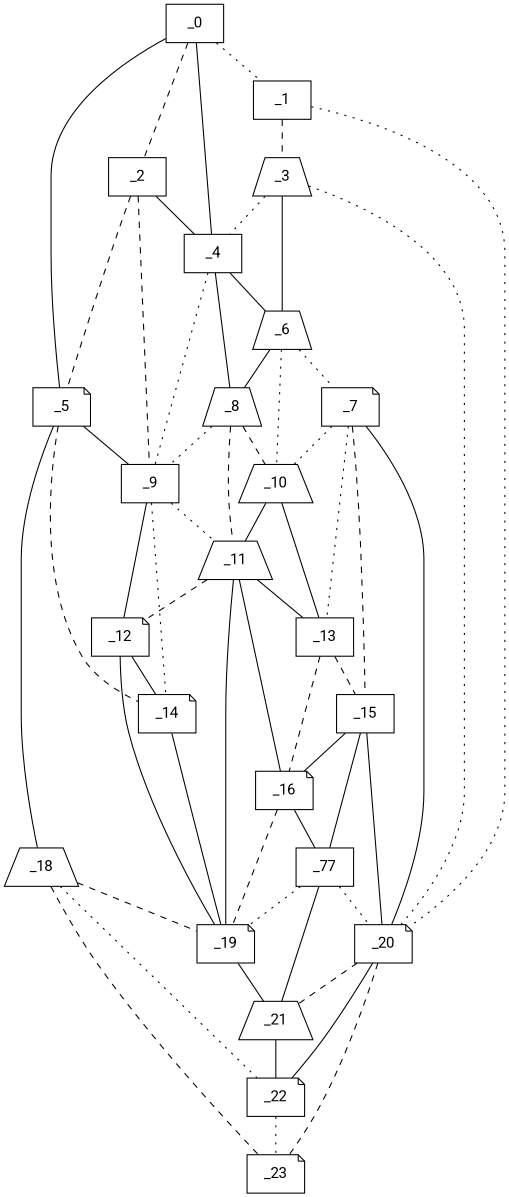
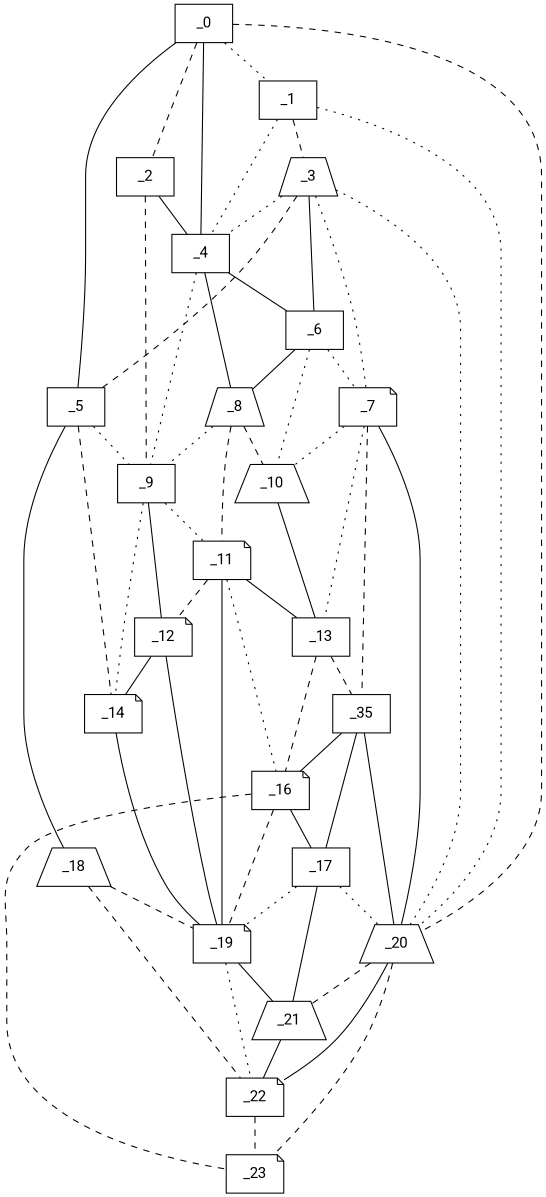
none -> (244, 177)
none -> (347, 290)
(98, 291) -> (204, 306)
(282, 330) -> (315, 330)
none -> (542, 392)
(62, 407) -> (76, 407)
(106, 445) -> (111, 445)
(256, 522) -> none
(235, 560) -> (222, 560)
(260, 675) -> (252, 675)
(365, 714) -> (362, 714)
(325, 867) -> (321, 867)
(383, 944) -> (397, 944)
(159, 982) -> (164, 982)
none -> (238, 1021)
(146, 1027) -> (7, 958)
(276, 1136) -> (255, 1136)
